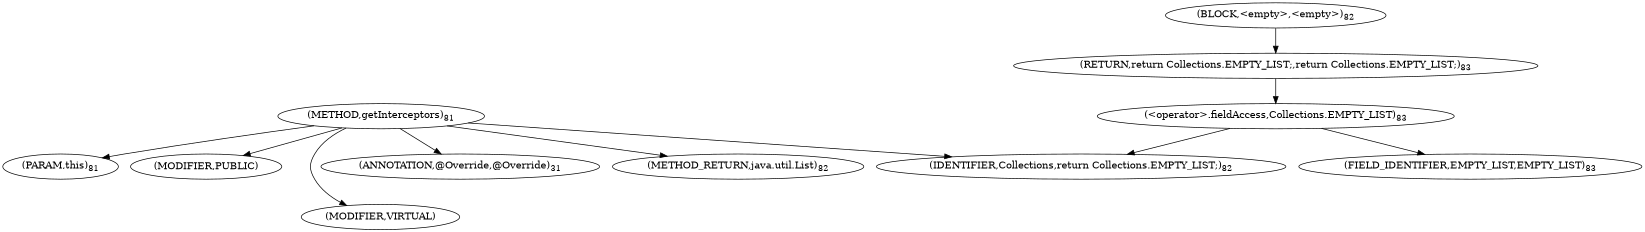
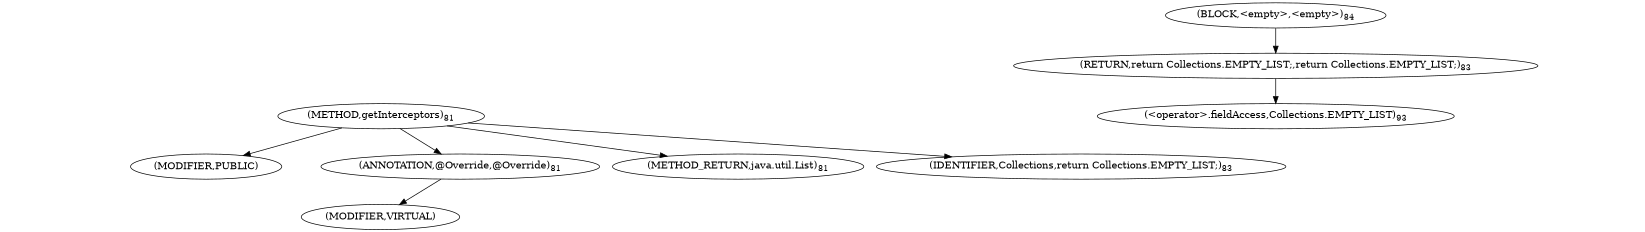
(1349, 14) -> (1349, 14)
(1402, 115) -> (1402, 115)
(1182, 140) -> none
(311, 163) -> (423, 190)
(556, 166) -> (556, 166)
(824, 166) -> (824, 166)
(1227, 166) -> (1227, 166)
(61, 167) -> none
(1470, 167) -> none
